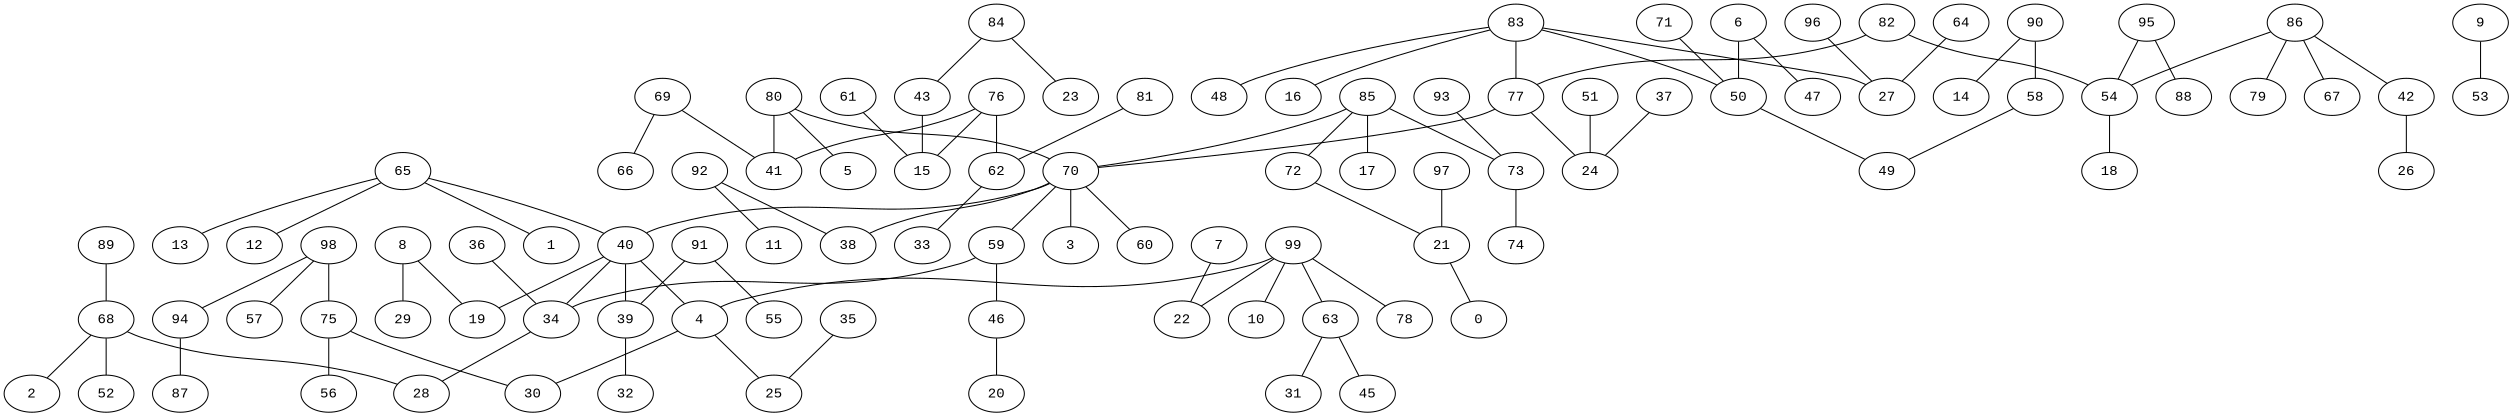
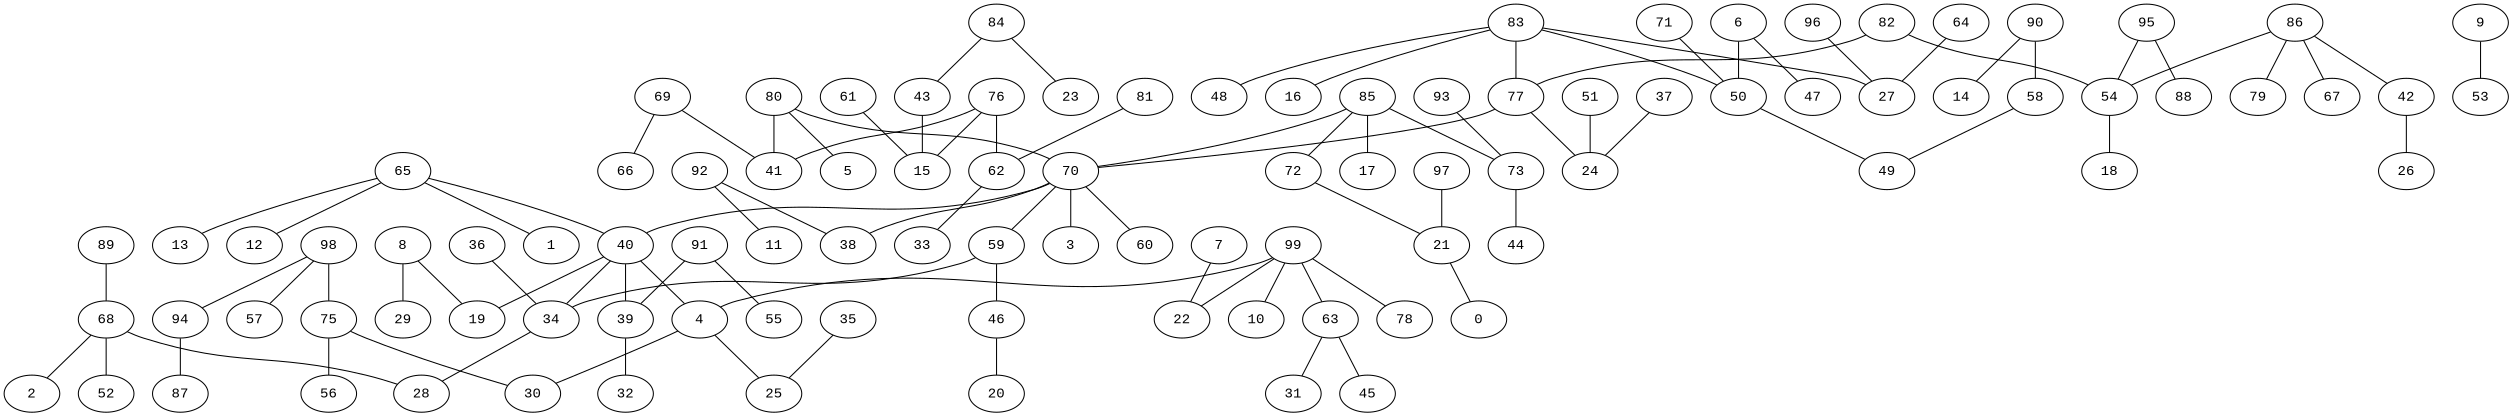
(1516, 245) -> (1516, 245)
